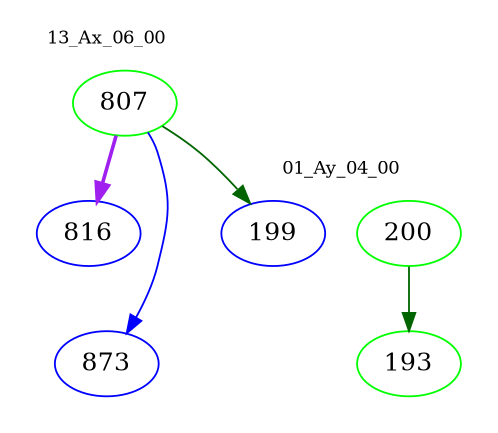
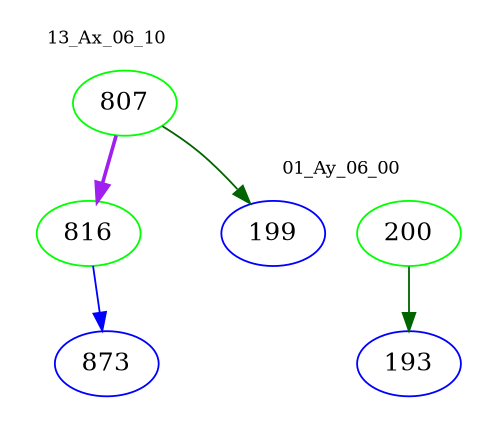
(107, 39) -> (107, 39)
(341, 169) -> (341, 169)
(166, 226) -> (96, 289)
(89, 233) -> (89, 233)
(409, 364) -> (409, 364)
